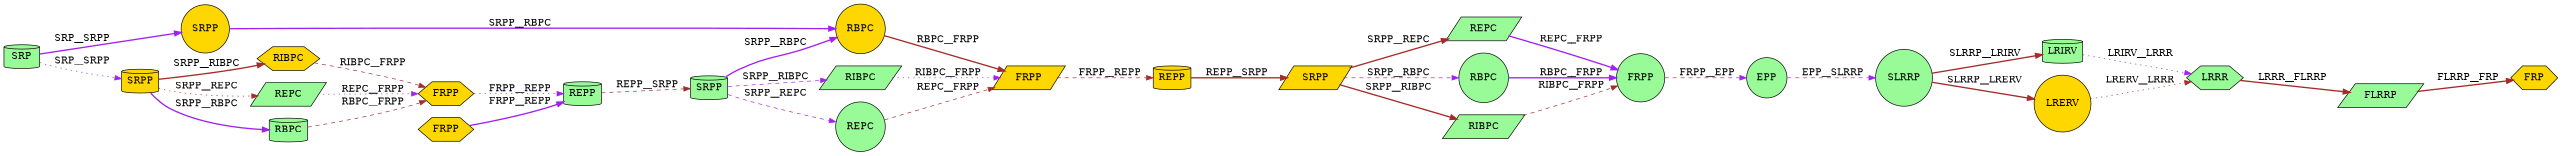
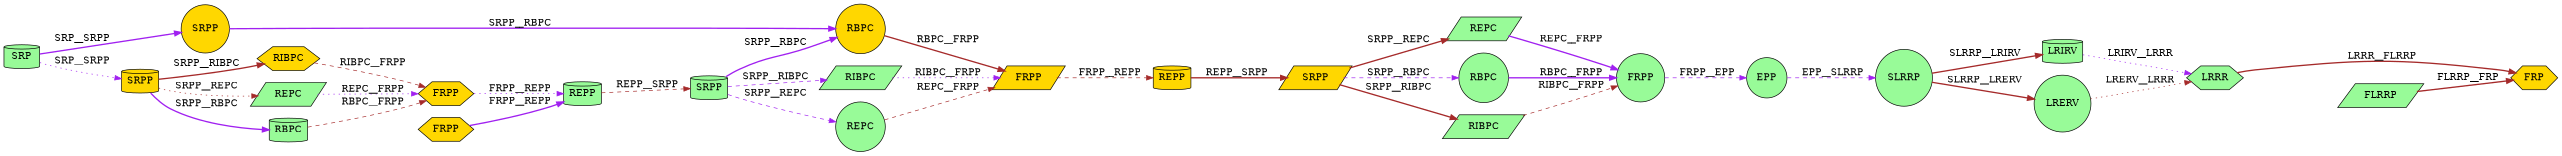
(2292, 86) -> (2373, 61)
(2063, 104) -> (2063, 104)
